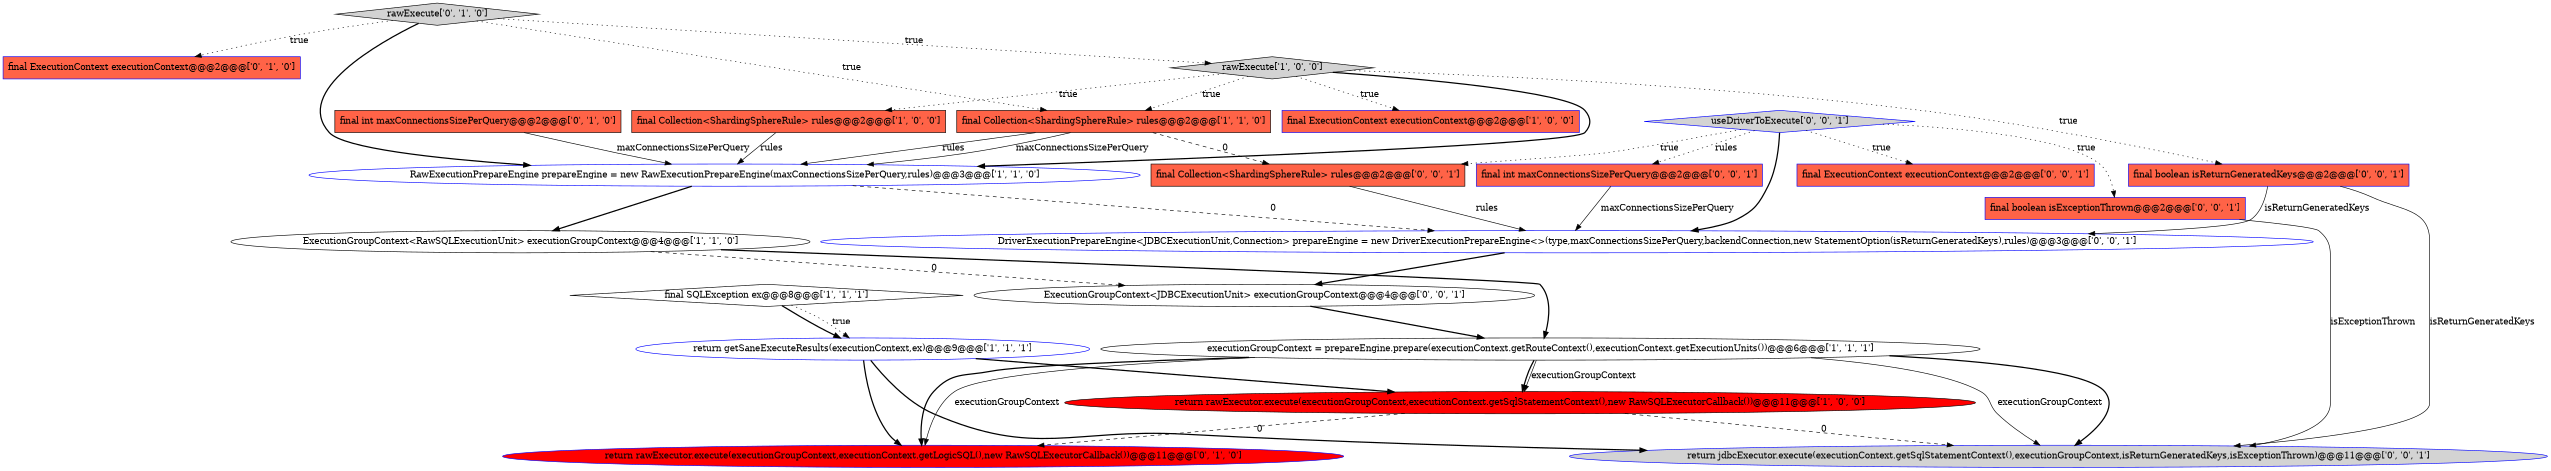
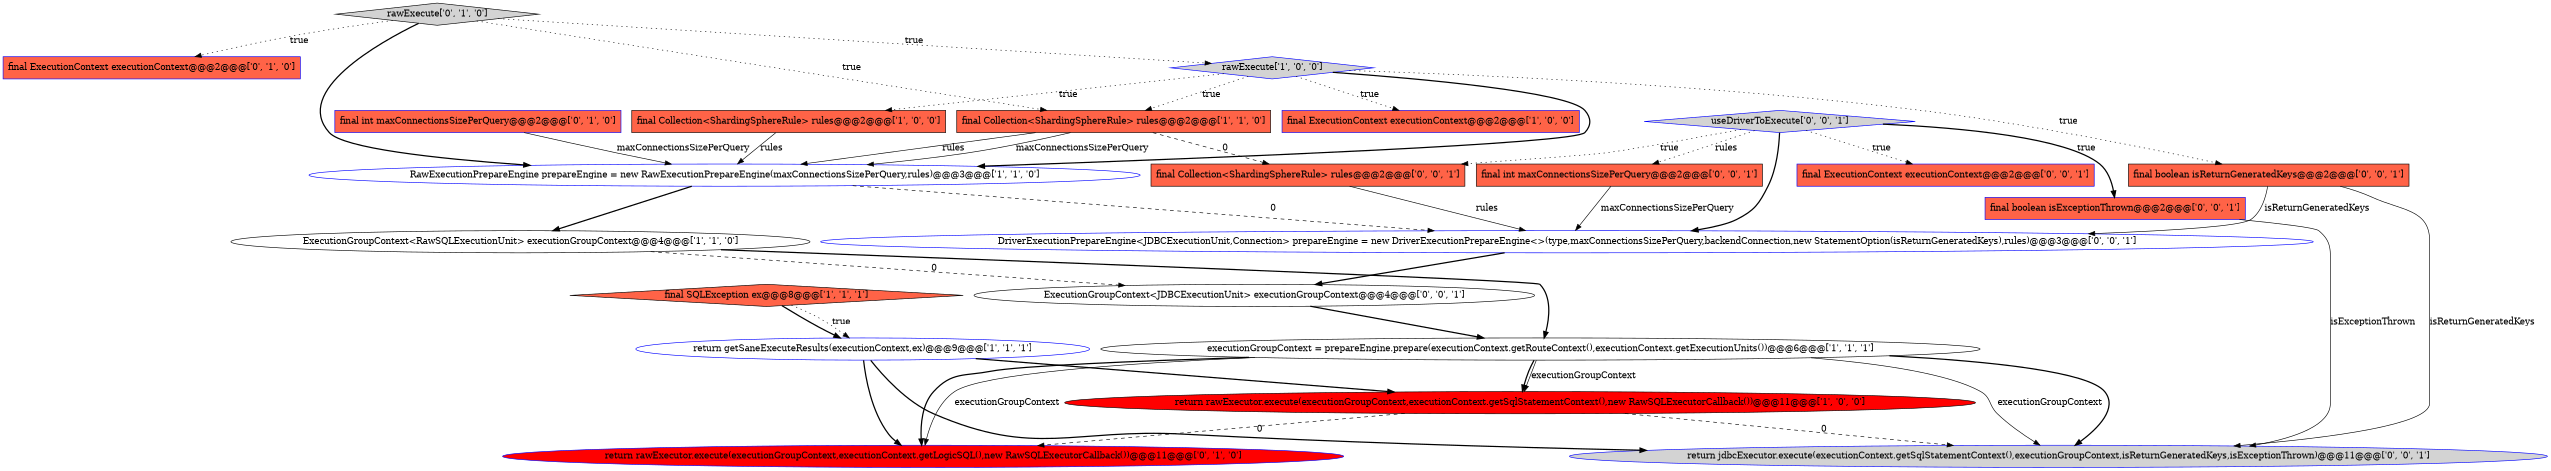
(1272, 68) -> (1272, 68)
(478, 121) -> (478, 121)
(2009, 136) -> (2009, 136)
(1619, 175) -> (1619, 175)
(2269, 175) -> (2269, 175)
(767, 295) -> (767, 295)
